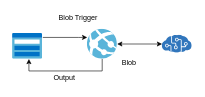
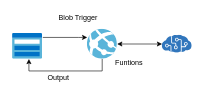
(129, 63) -> (129, 63)
(65, 78) -> (59, 78)
